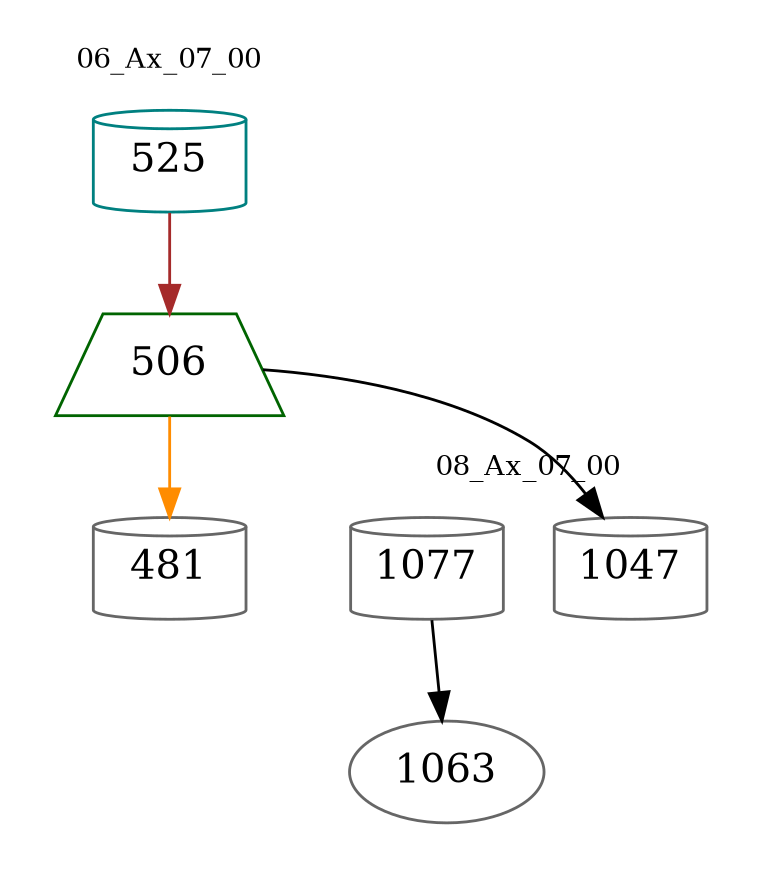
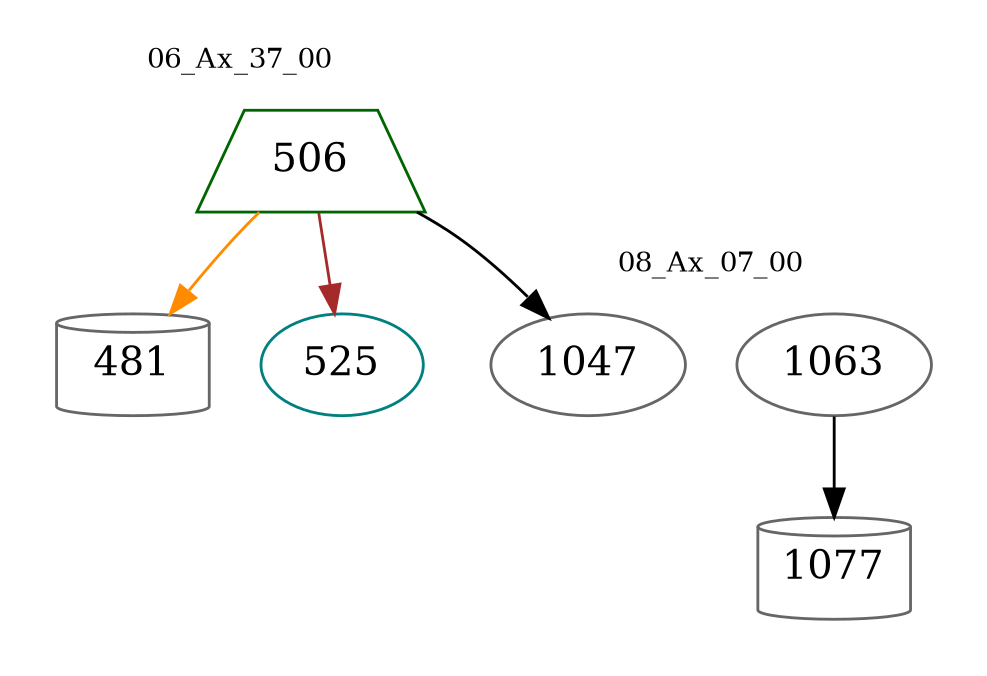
(170, 61) -> (240, 61)
(170, 161) -> (342, 365)
(170, 249) -> (324, 249)
(631, 568) -> (588, 365)
(436, 656) -> (834, 453)
